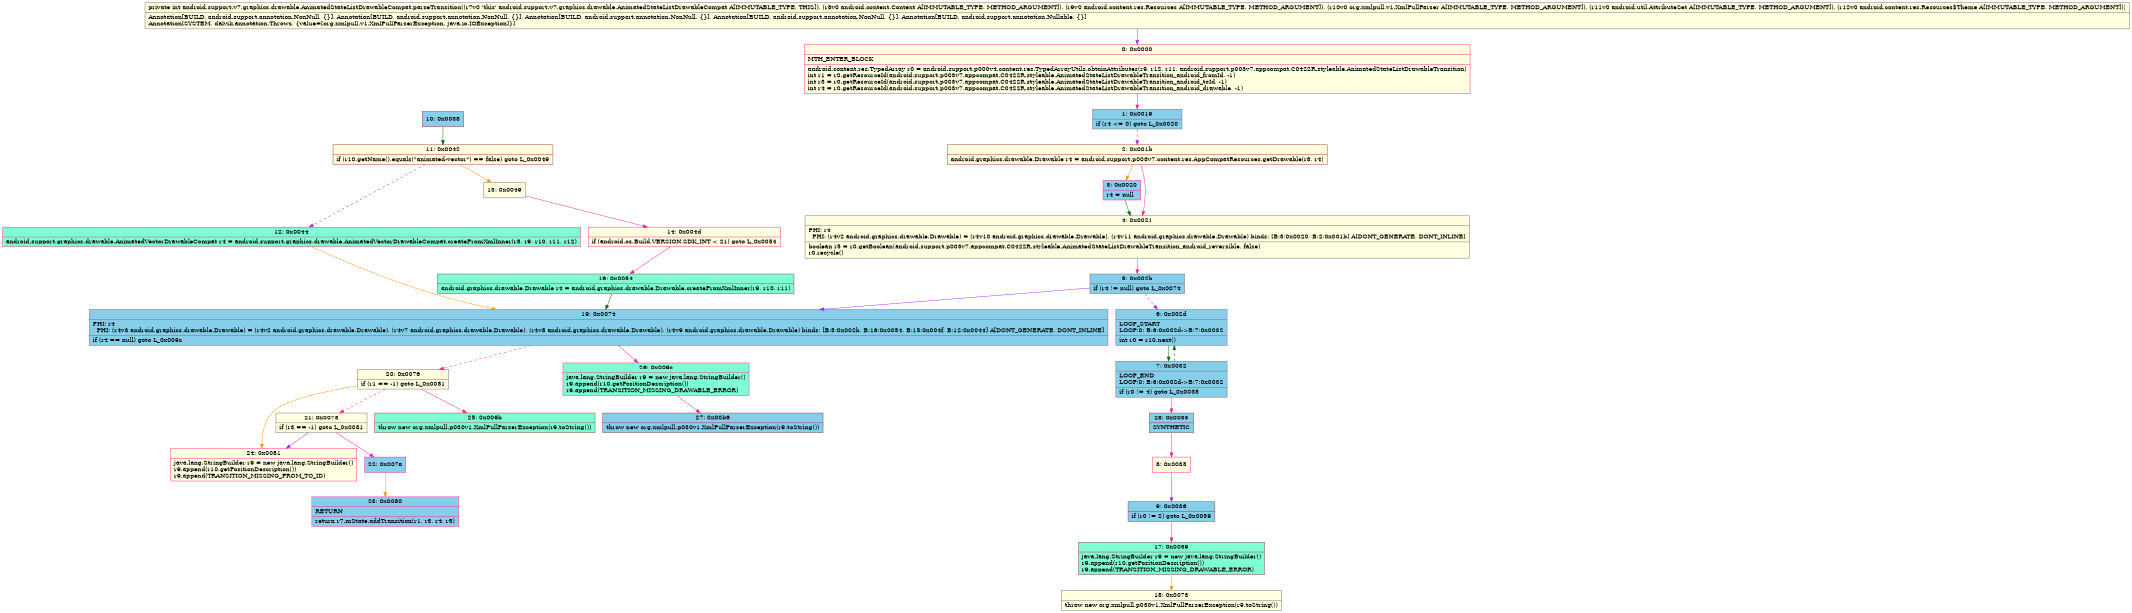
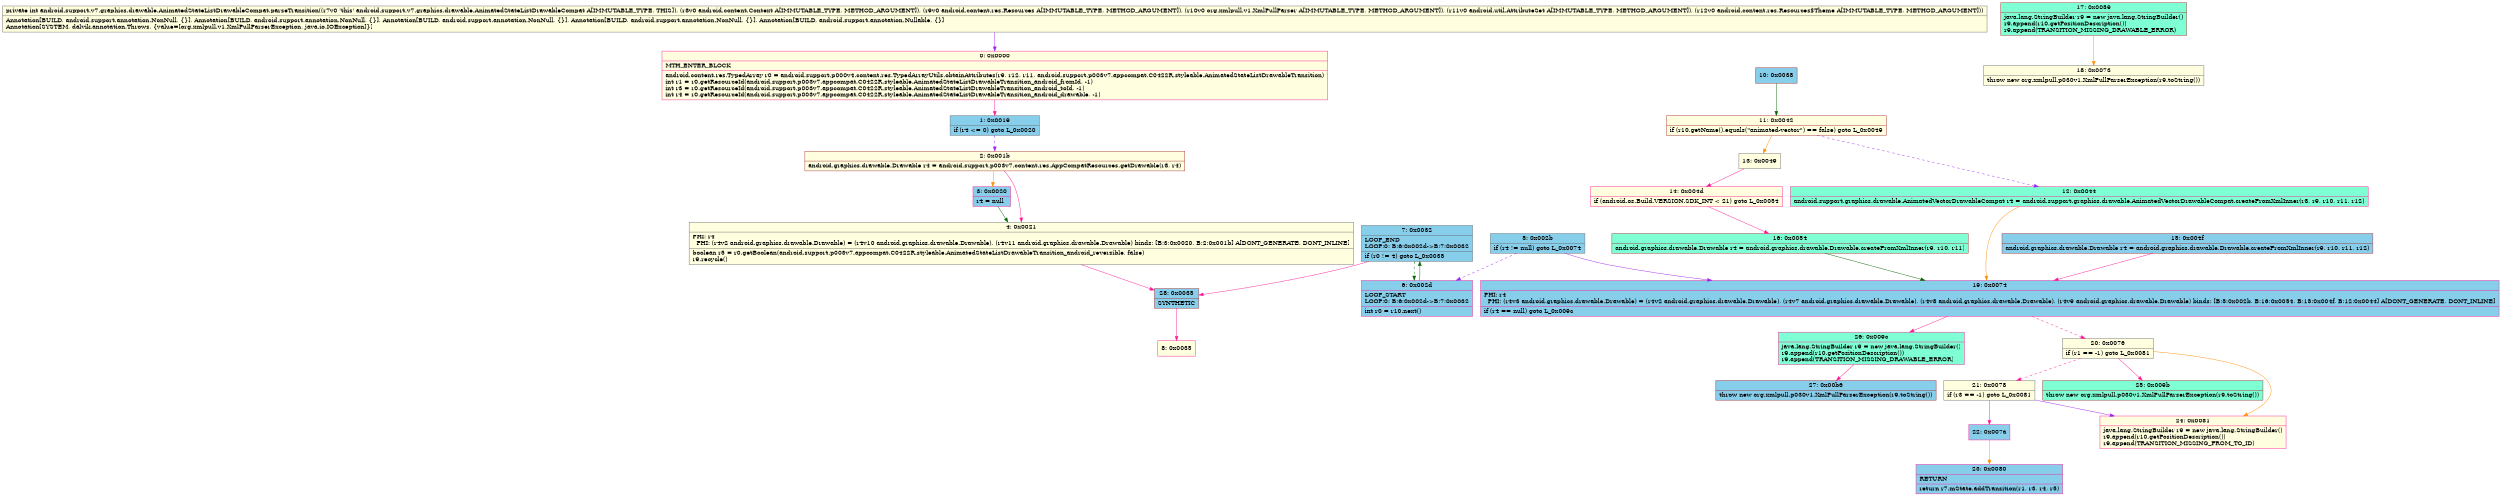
none -> (2187, 243)
(826, 253) -> (710, 259)
(1137, 264) -> (1116, 277)
(1171, 512) -> none
